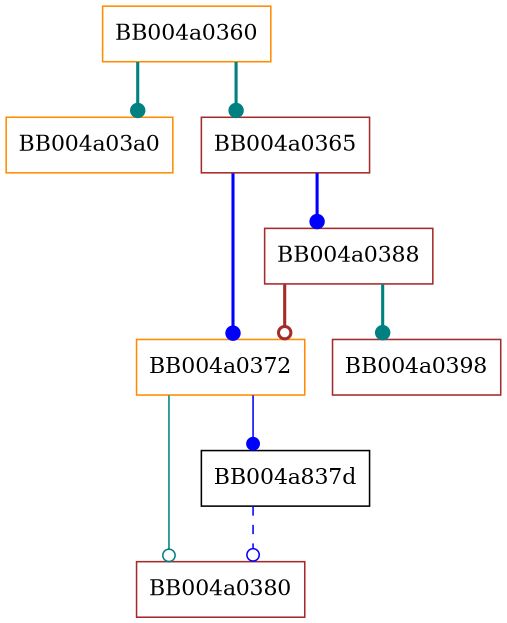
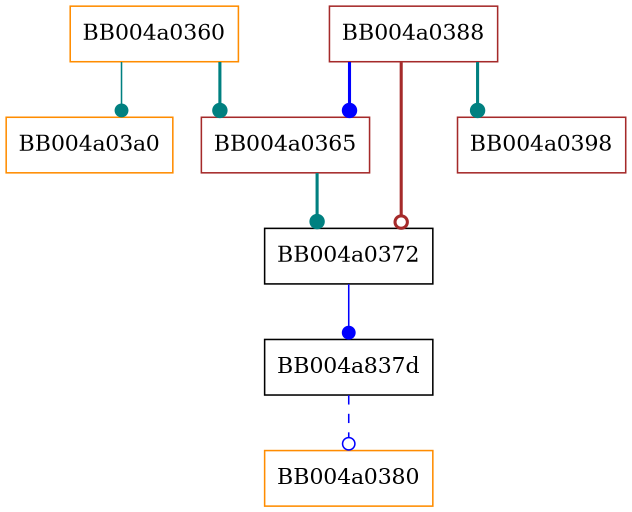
(138, 83) -> (122, 83)
(317, 194) -> (350, 83)
(233, 250) -> (317, 194)
(221, 367) -> (349, 256)
(169, 472) -> none
(221, 589) -> (349, 478)
